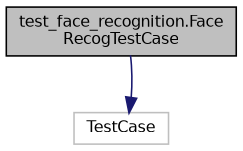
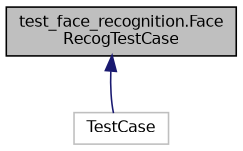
(132, 76) -> (111, 92)
